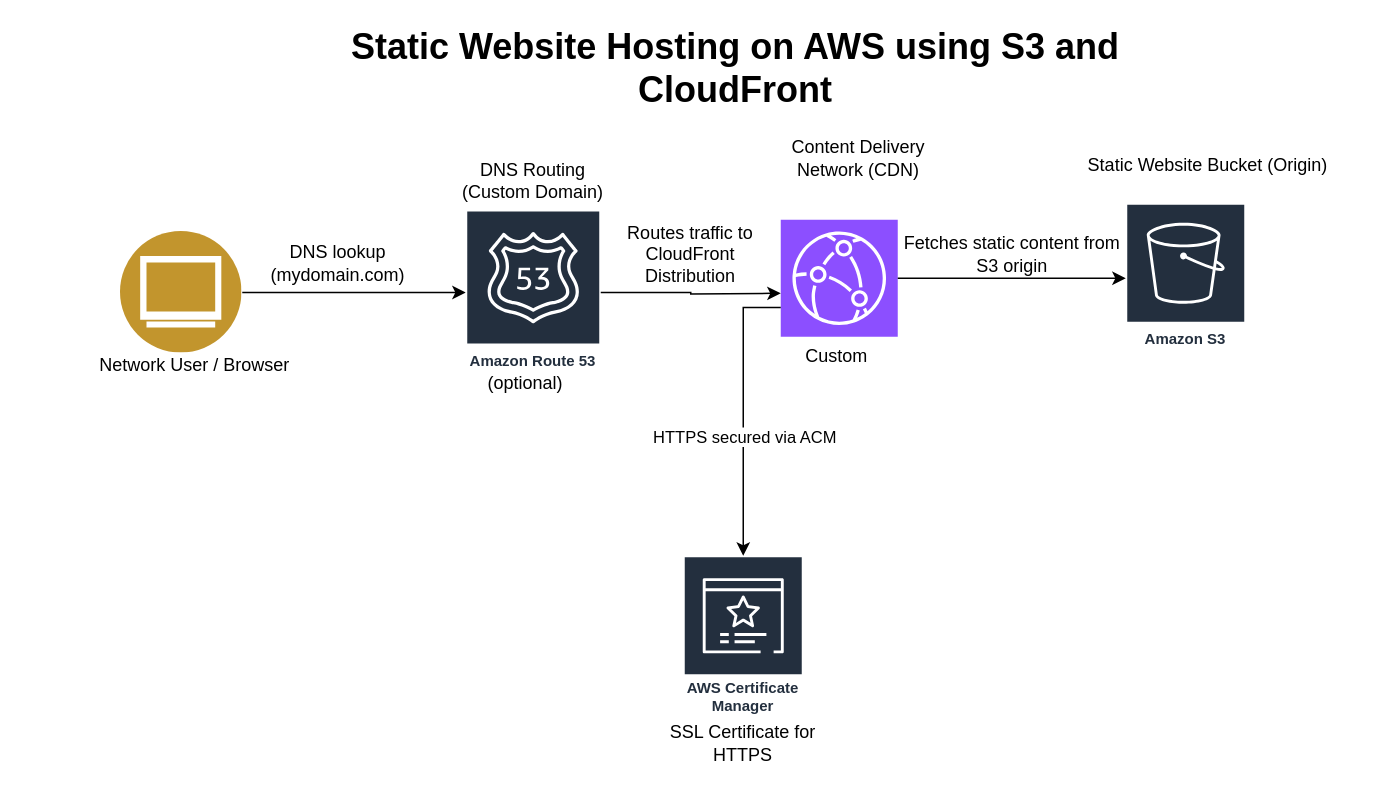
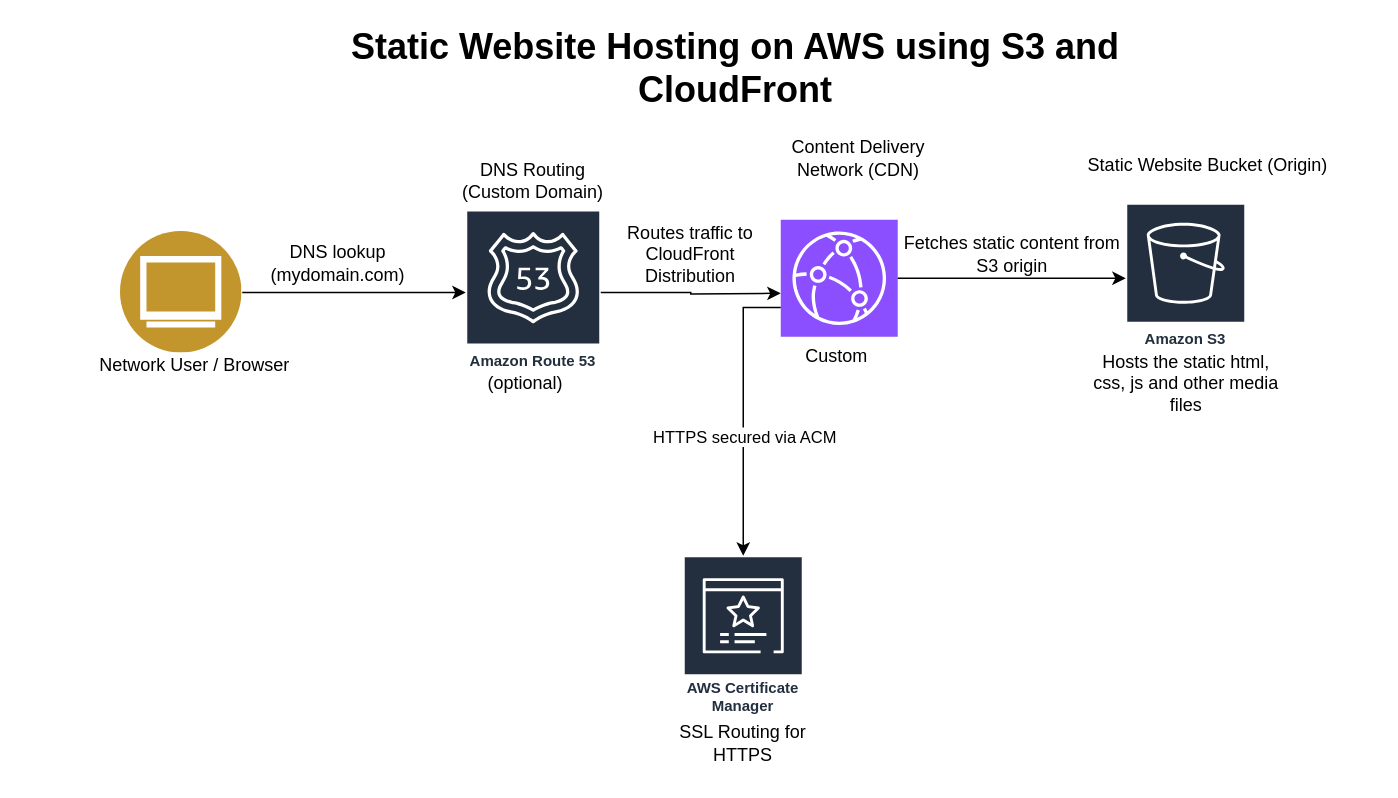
none -> (1186, 383)
(743, 743) -> (743, 743)
